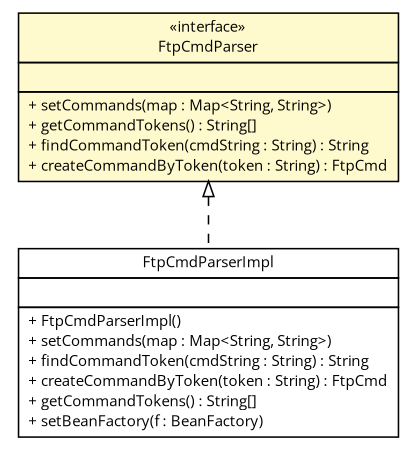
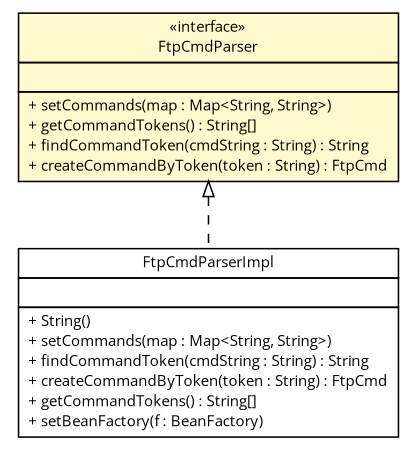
(105, 321) -> (60, 321)
